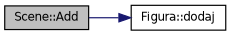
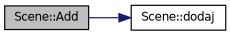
(178, 18) -> (178, 18)
